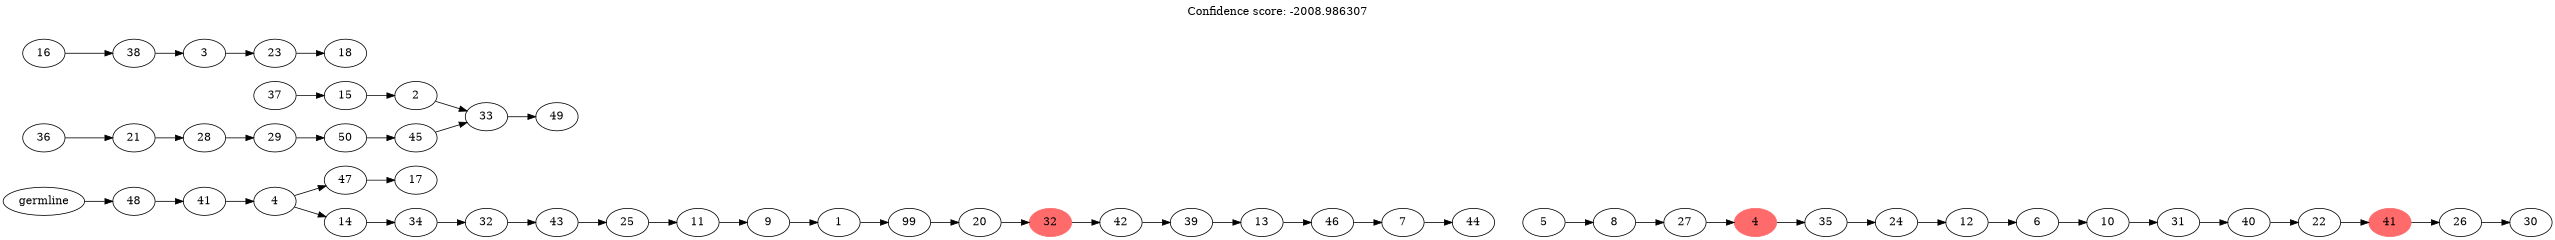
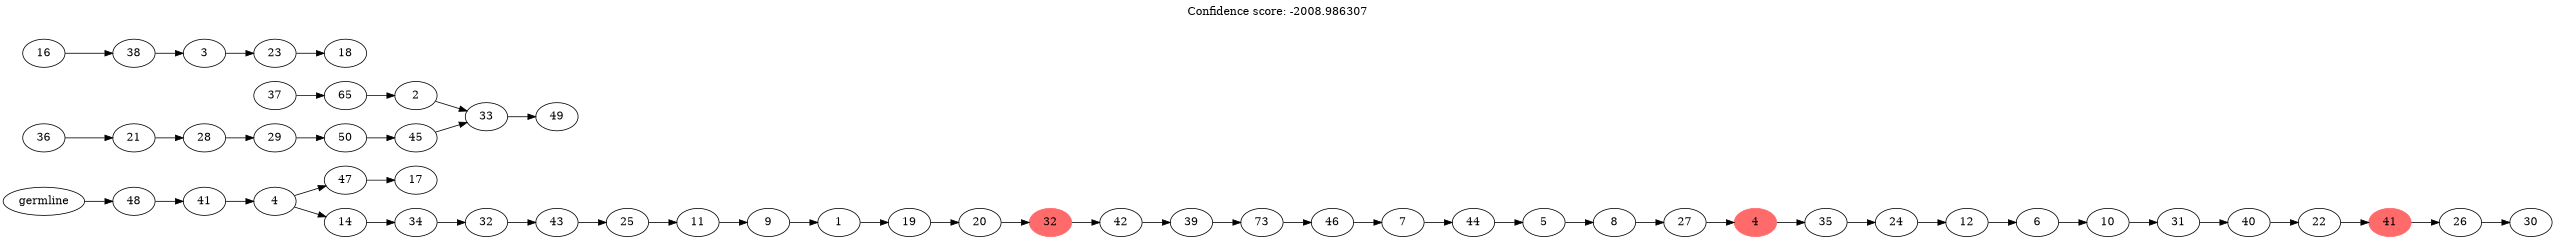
(345, 96) -> (345, 96)
(909, 222) -> (909, 222)
(1262, 222) -> (1262, 222)
none -> (1505, 222)
